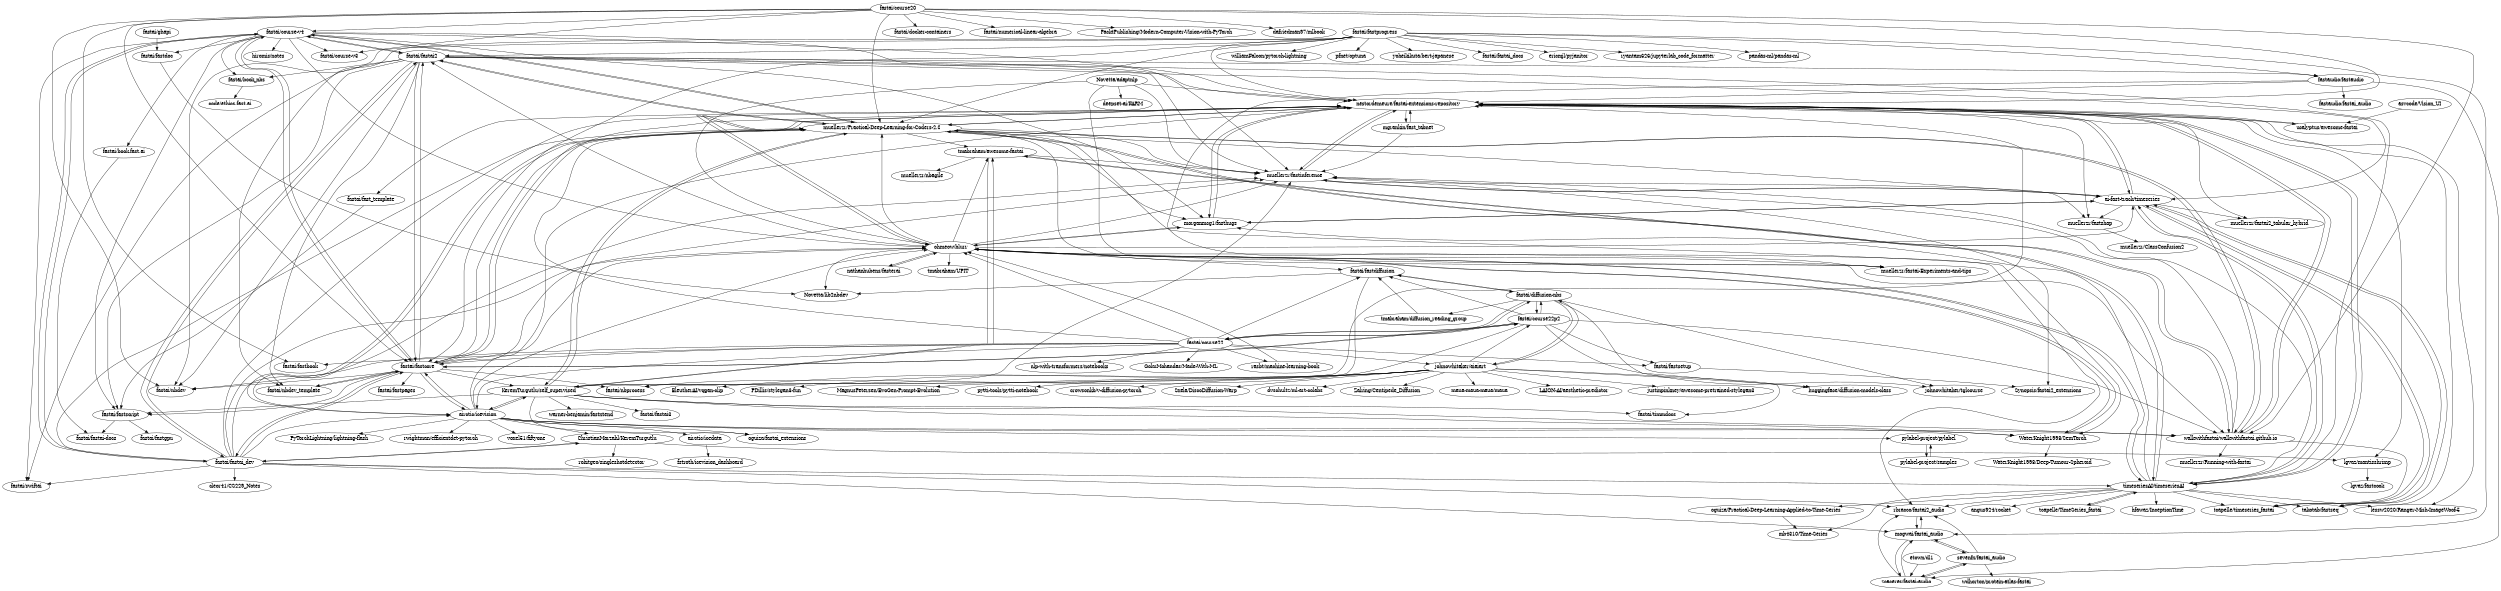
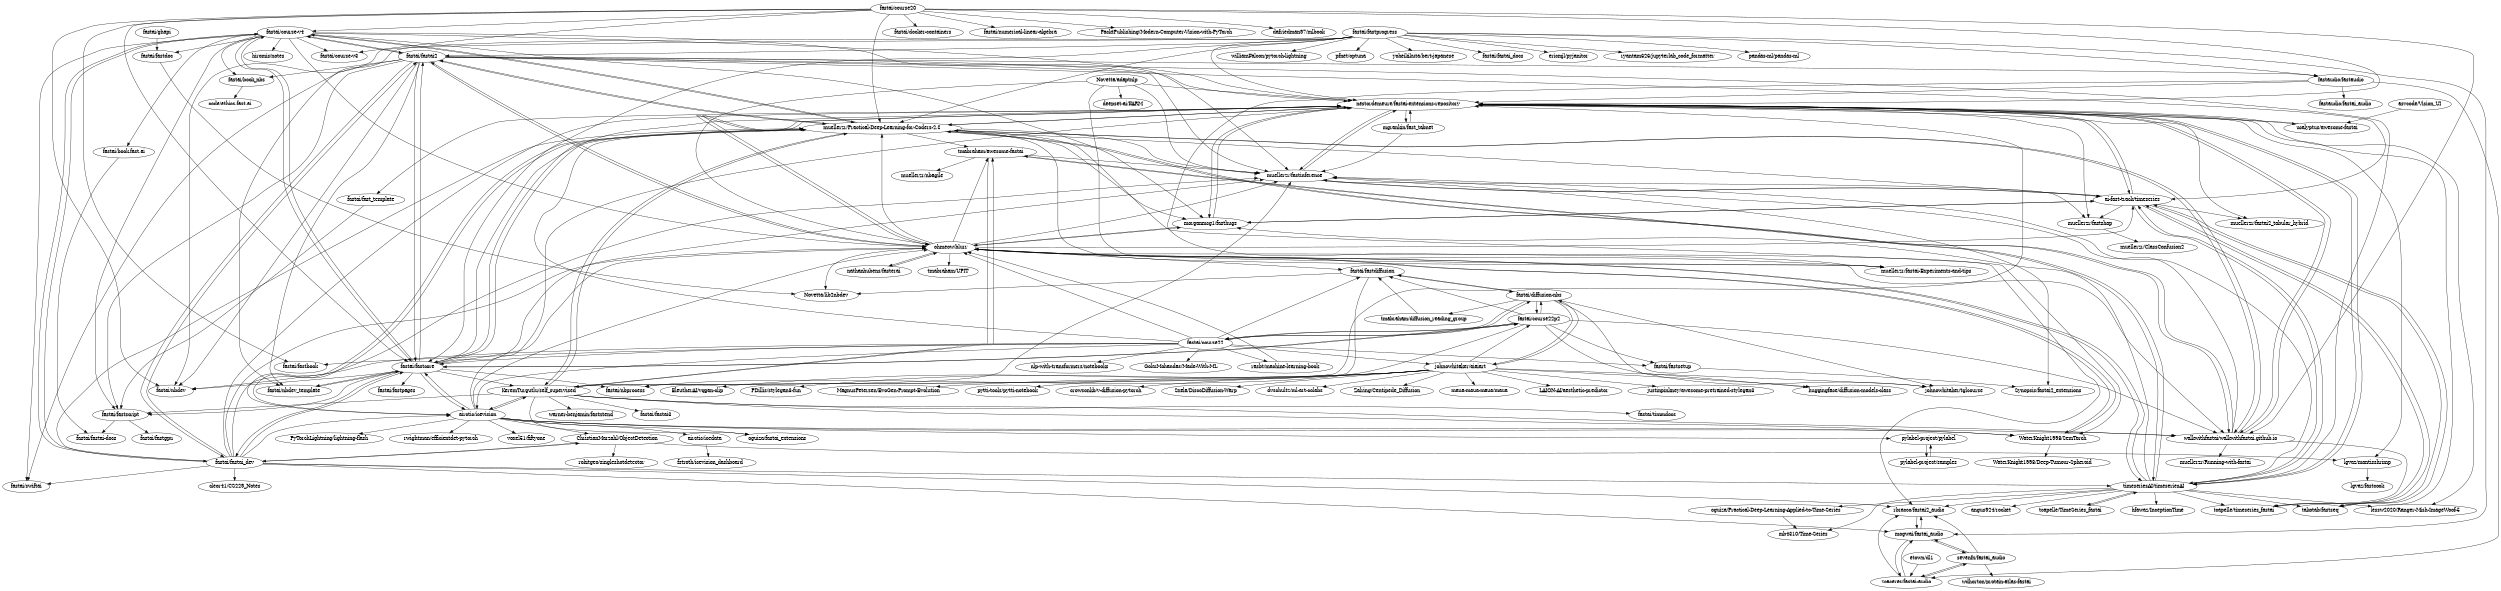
none -> (665, 186)
(1779, 392) -> (1709, 376)
(617, 439) -> (617, 439)
